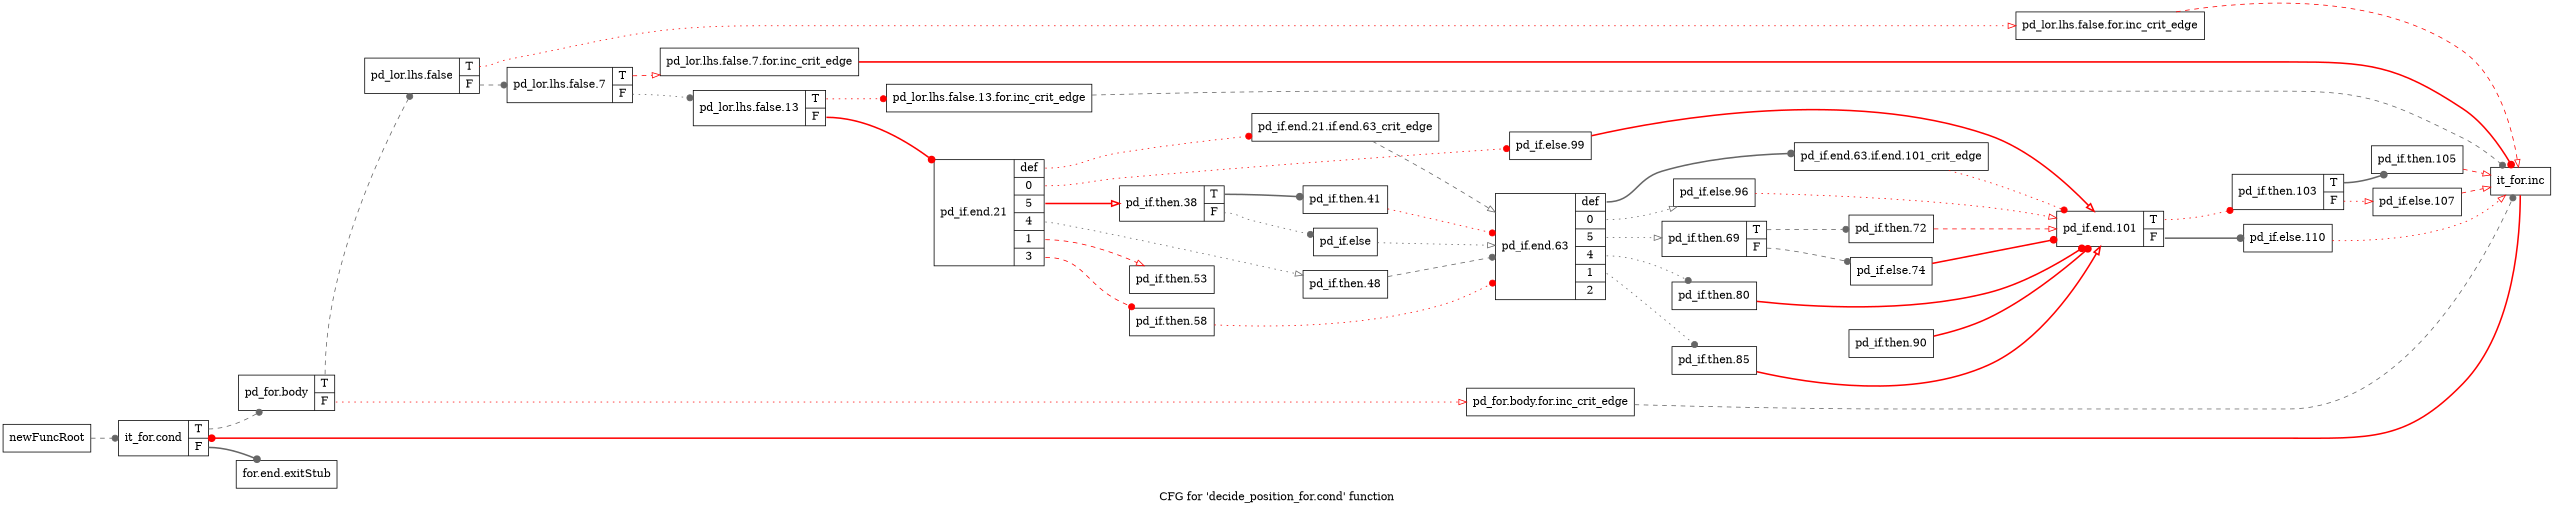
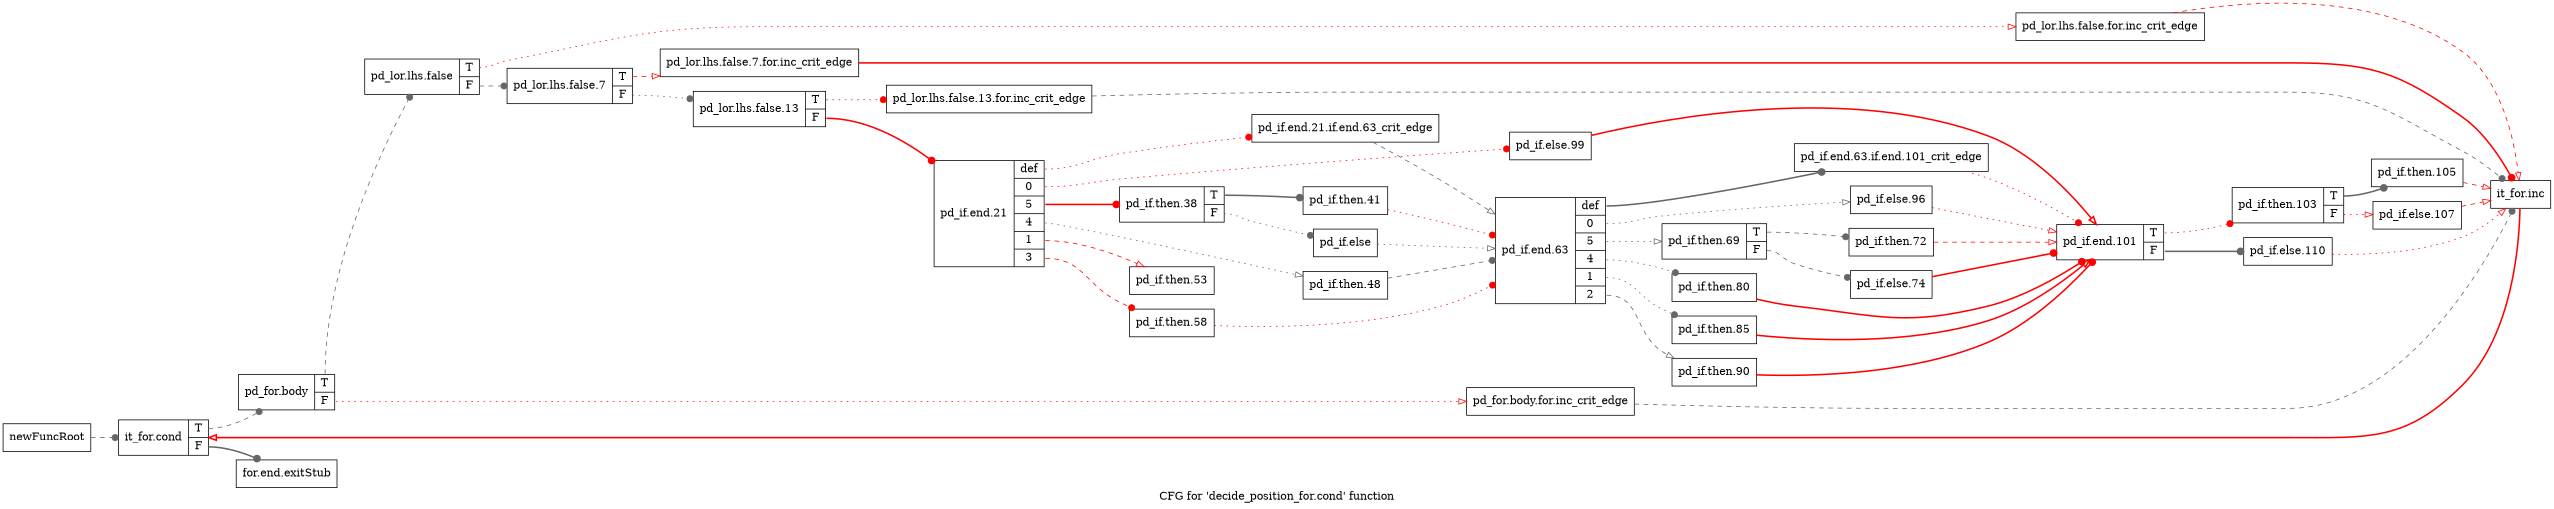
(1078, 204) -> (1079, 204)
none -> (1639, 321)
(1447, 438) -> (1442, 438)
